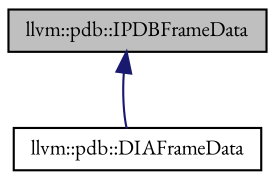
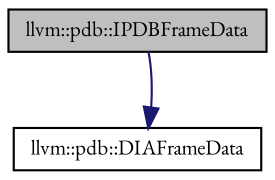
(123, 101) -> (152, 79)
